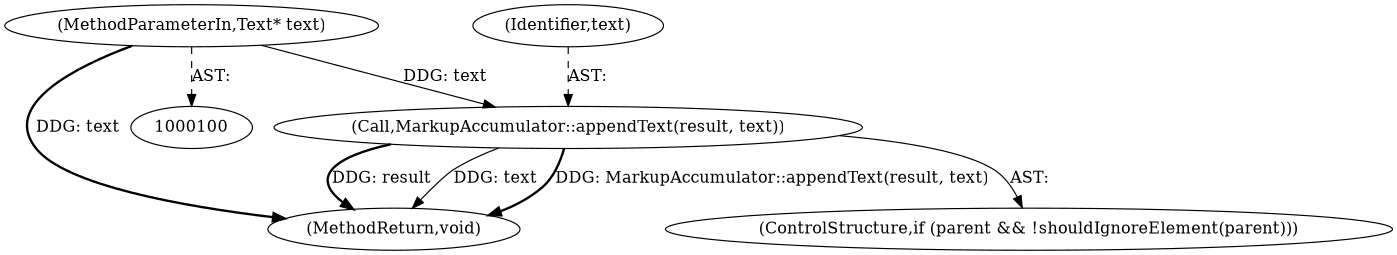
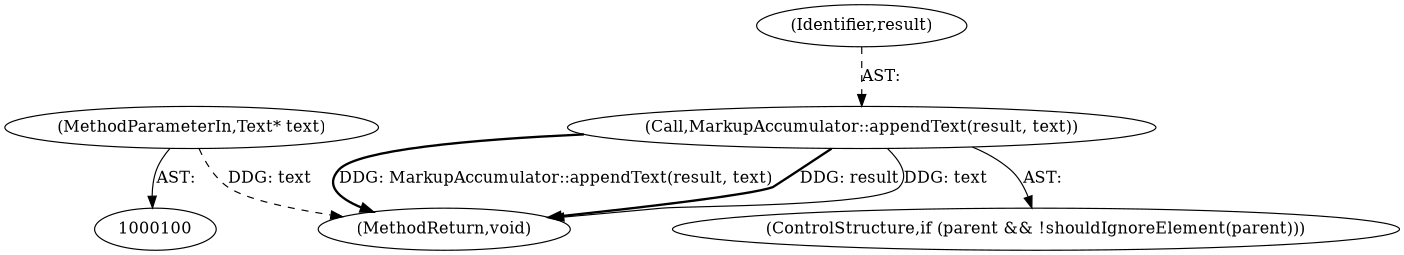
(568, 26) -> (862, 26)
(192, 71) -> (156, 170)
(373, 75) -> none
(72, 173) -> (254, 199)
